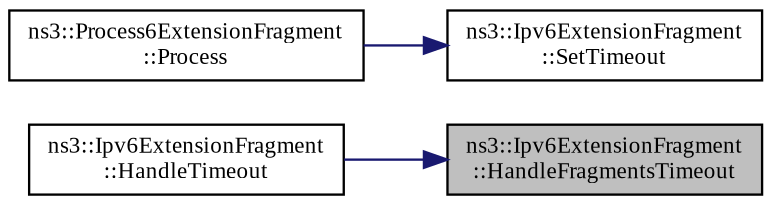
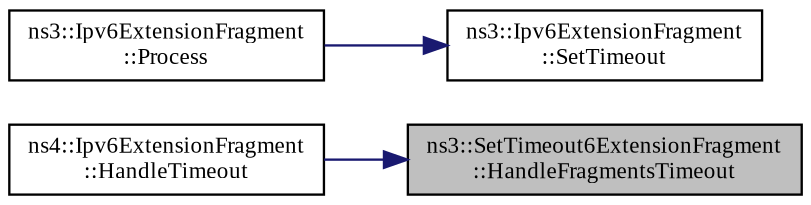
(186, 45) -> (167, 45)
(186, 160) -> (167, 160)
(605, 160) -> (605, 160)
